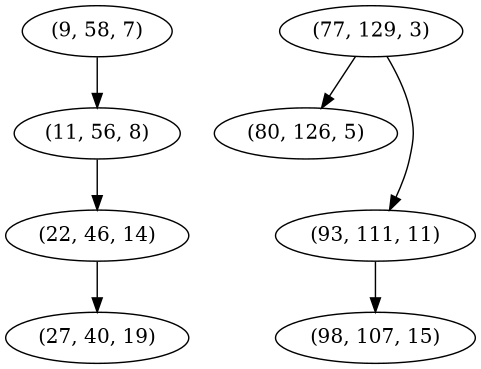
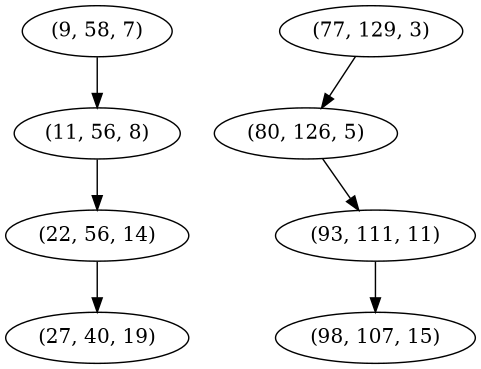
(413, 126) -> (337, 179)
(97, 236) -> (97, 236)
